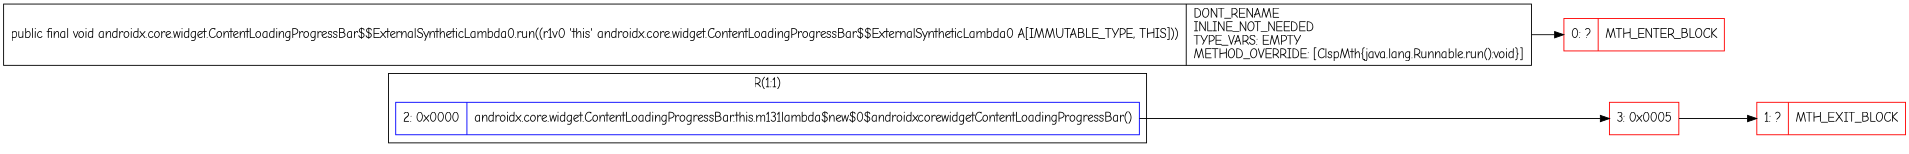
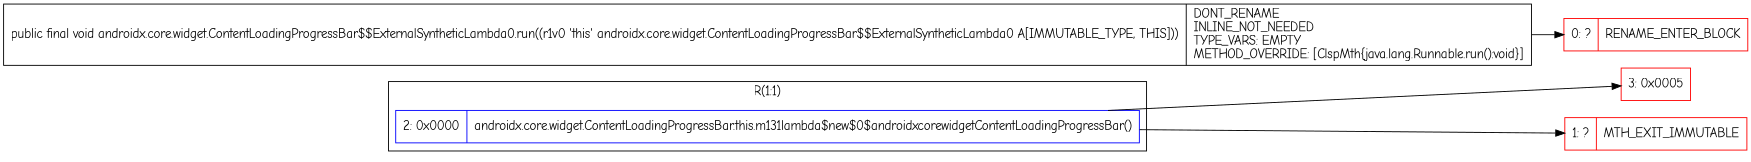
(1661, 34) -> (1673, 34)
(1847, 118) -> (1672, 133)
(1713, 119) -> (1347, 131)
